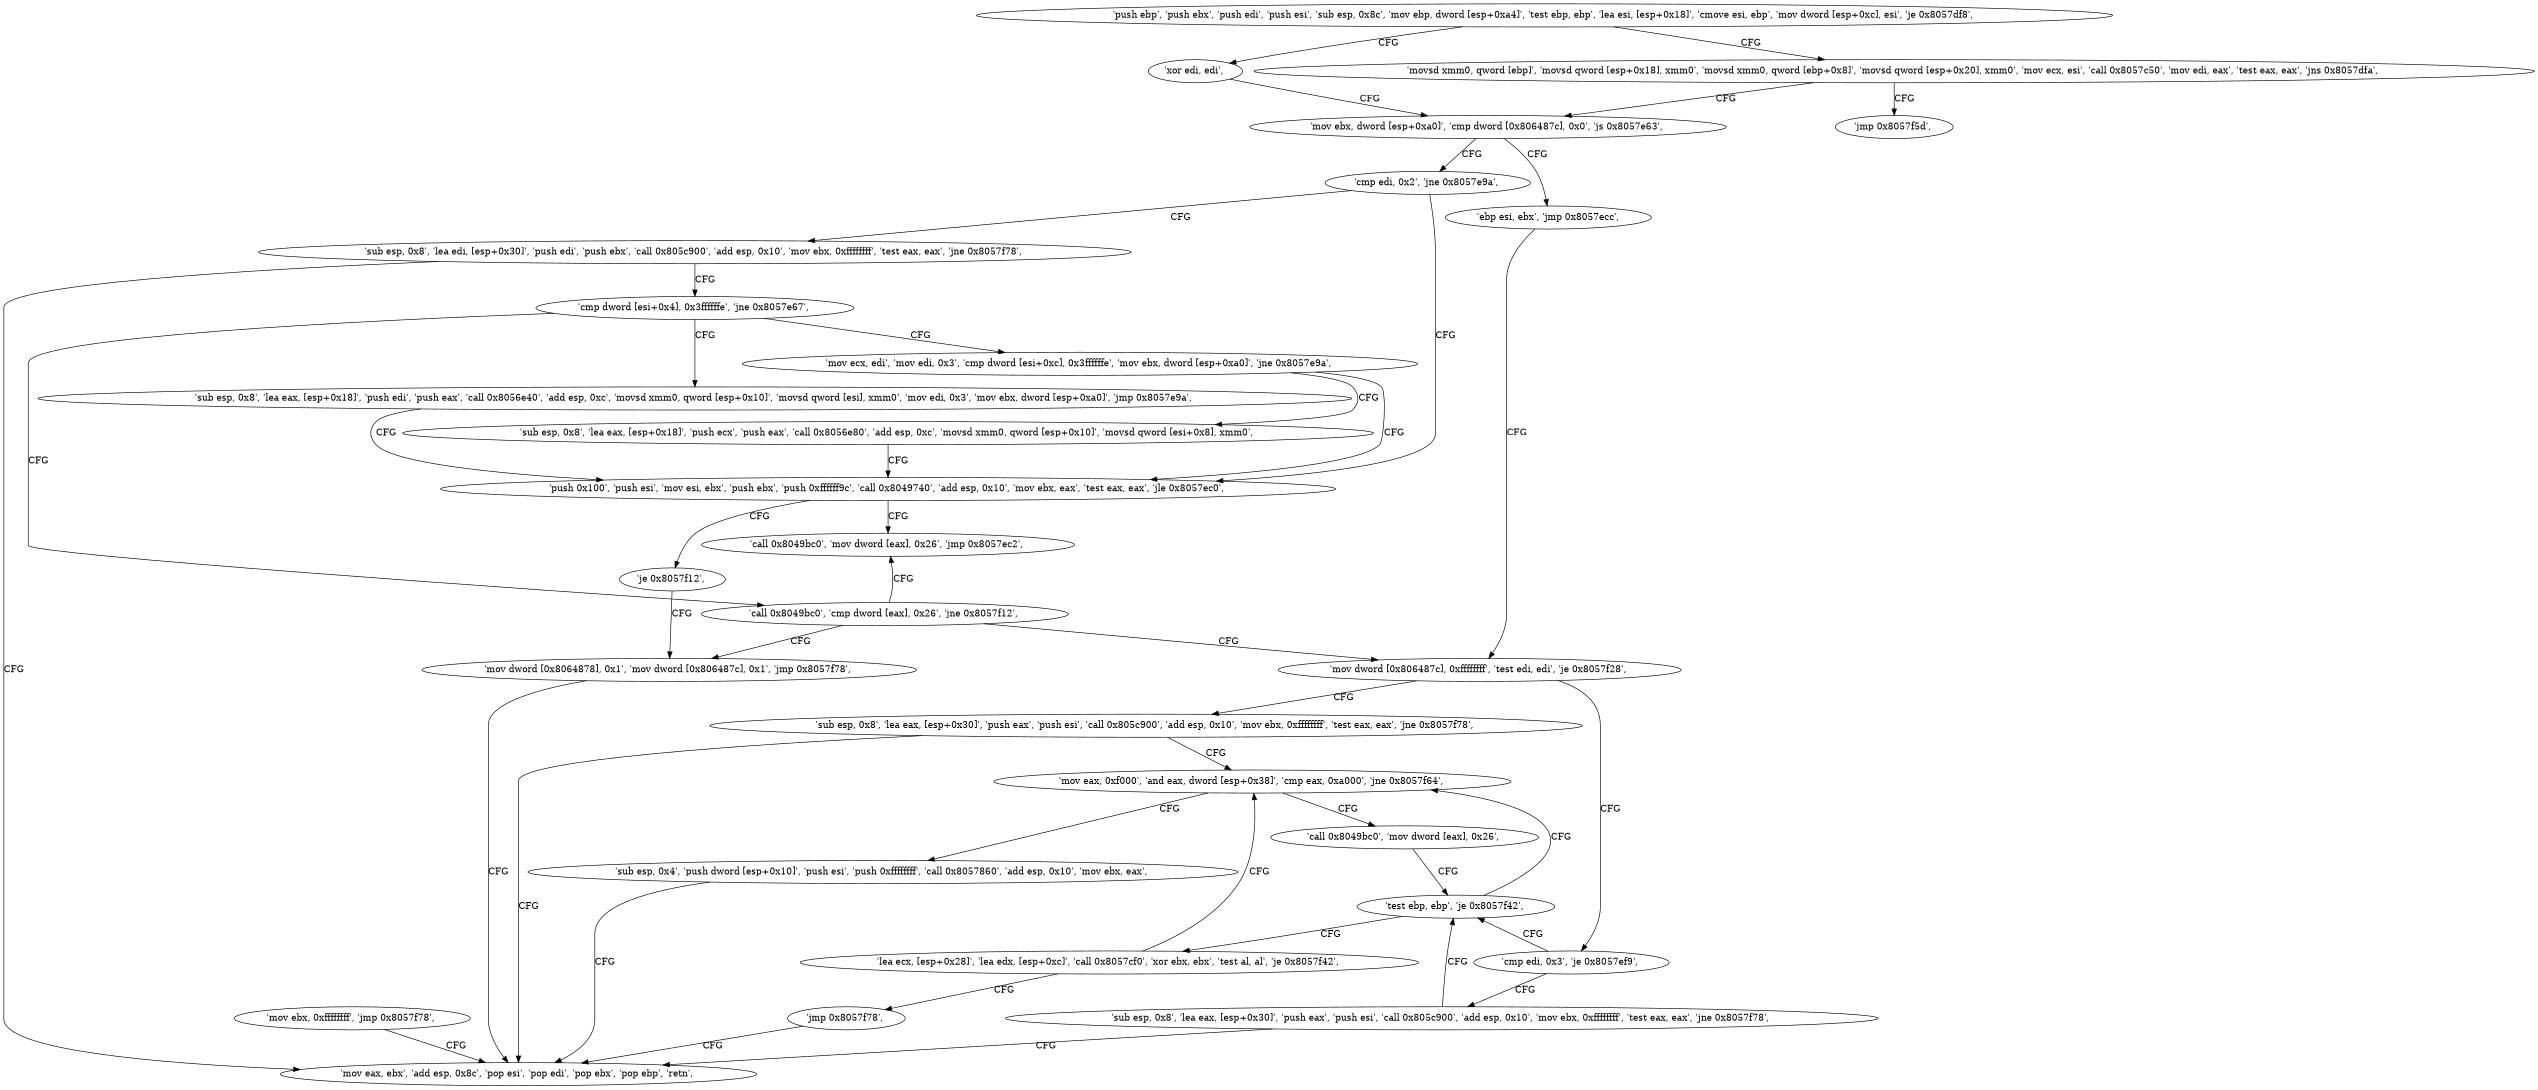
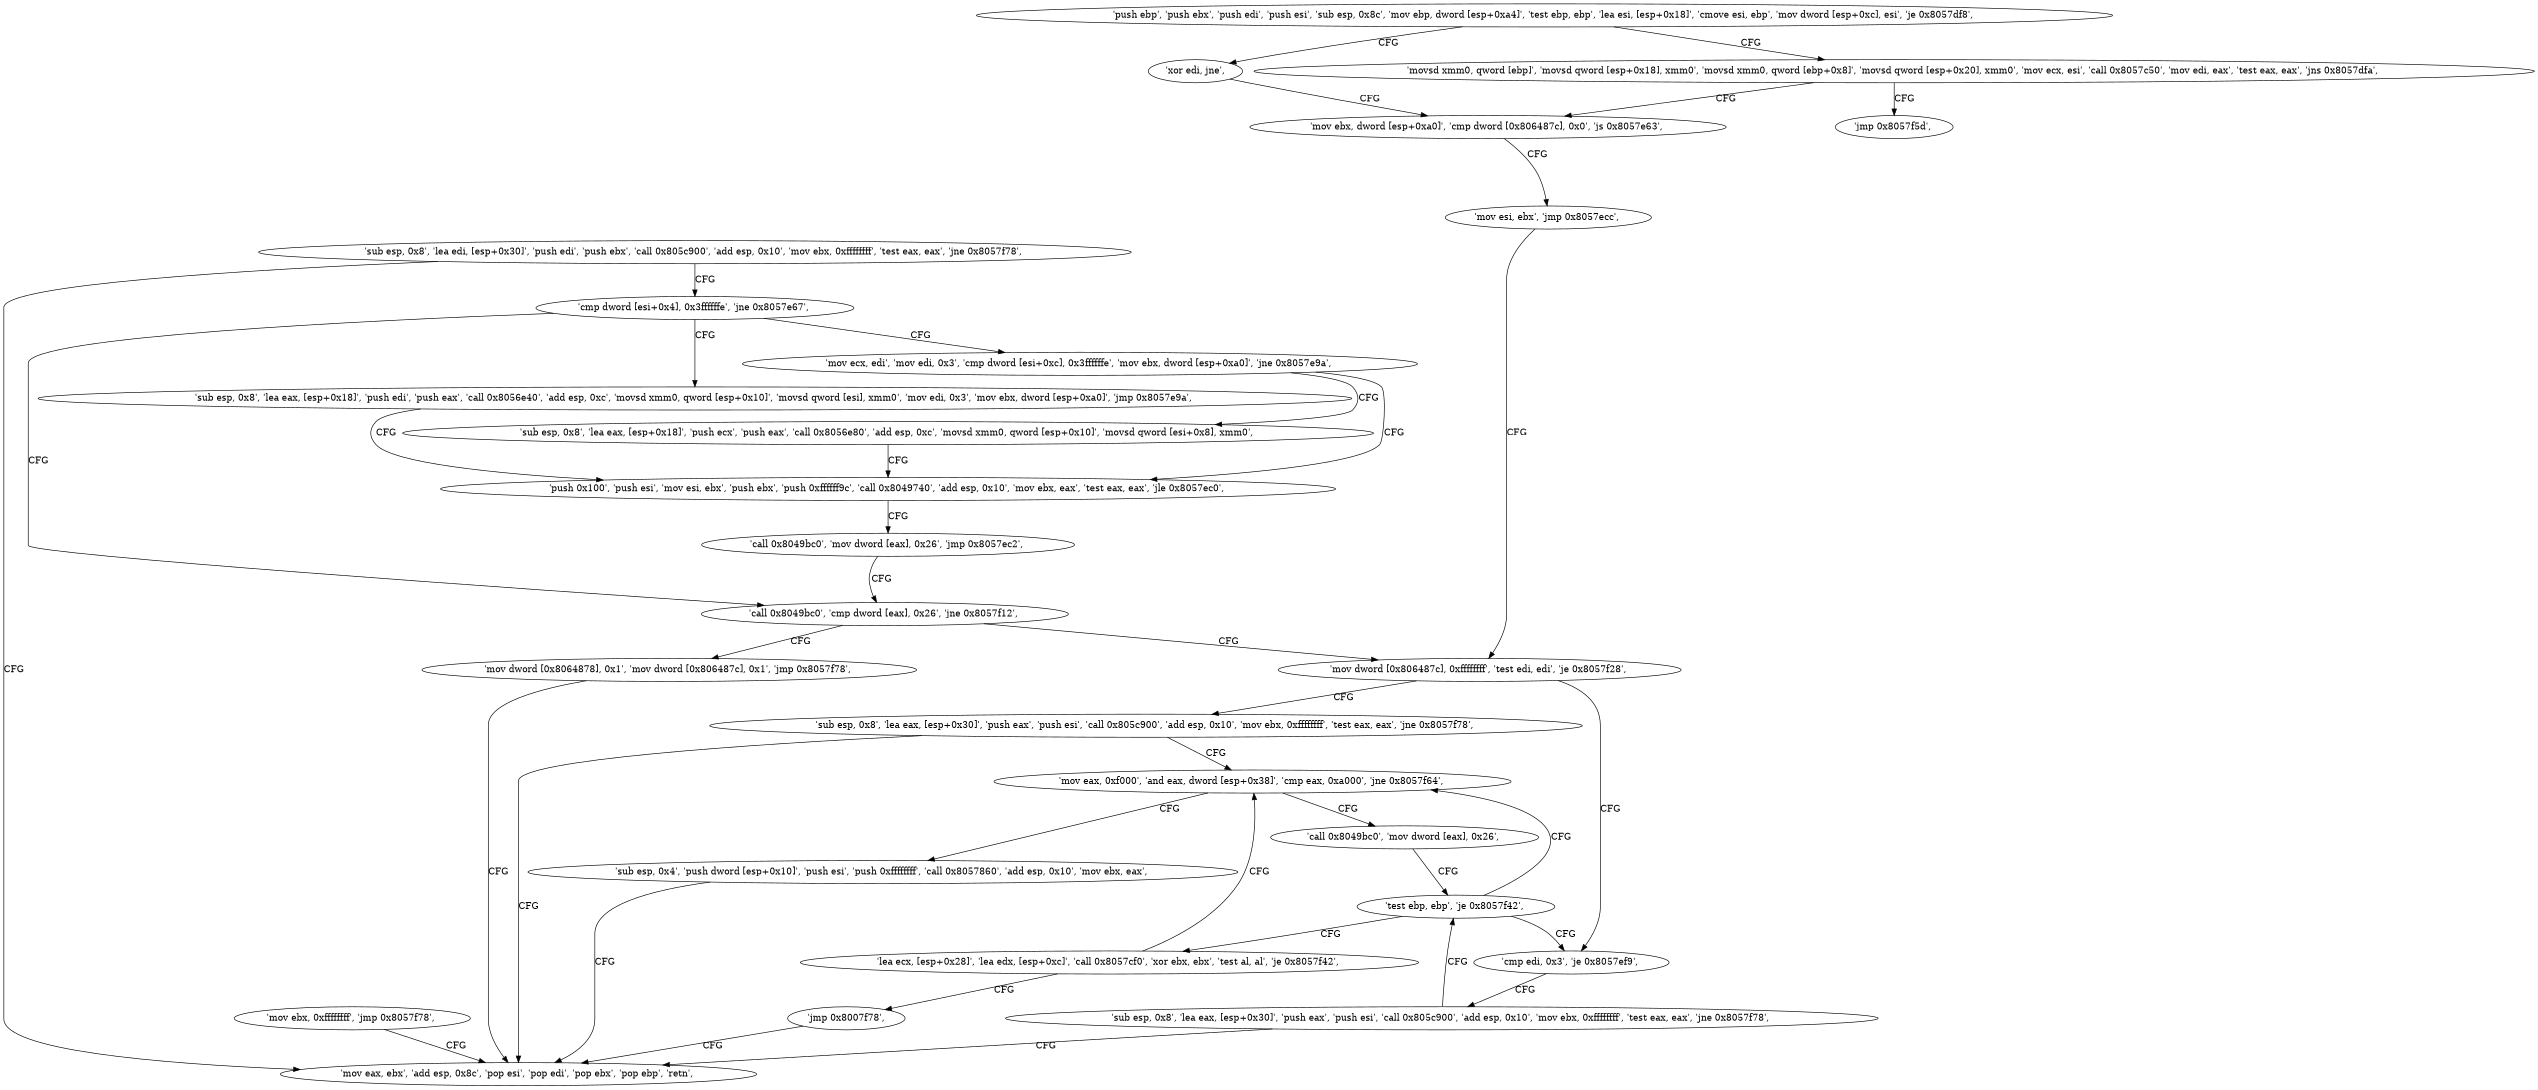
(1195, 71) -> (1195, 71)
(1428, 183) -> none
(1548, 218) -> (1548, 218)
(672, 579) -> none
(893, 583) -> (869, 576)
(1516, 936) -> (1538, 927)
(846, 1018) -> (846, 1018)
